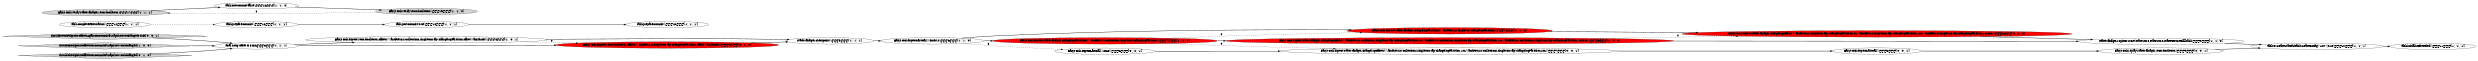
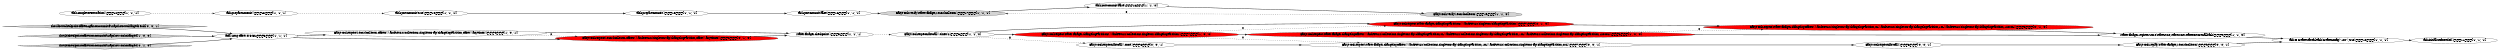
none -> (829, 13)
(340, 25) -> (340, 13)
(876, 41) -> (881, 35)
